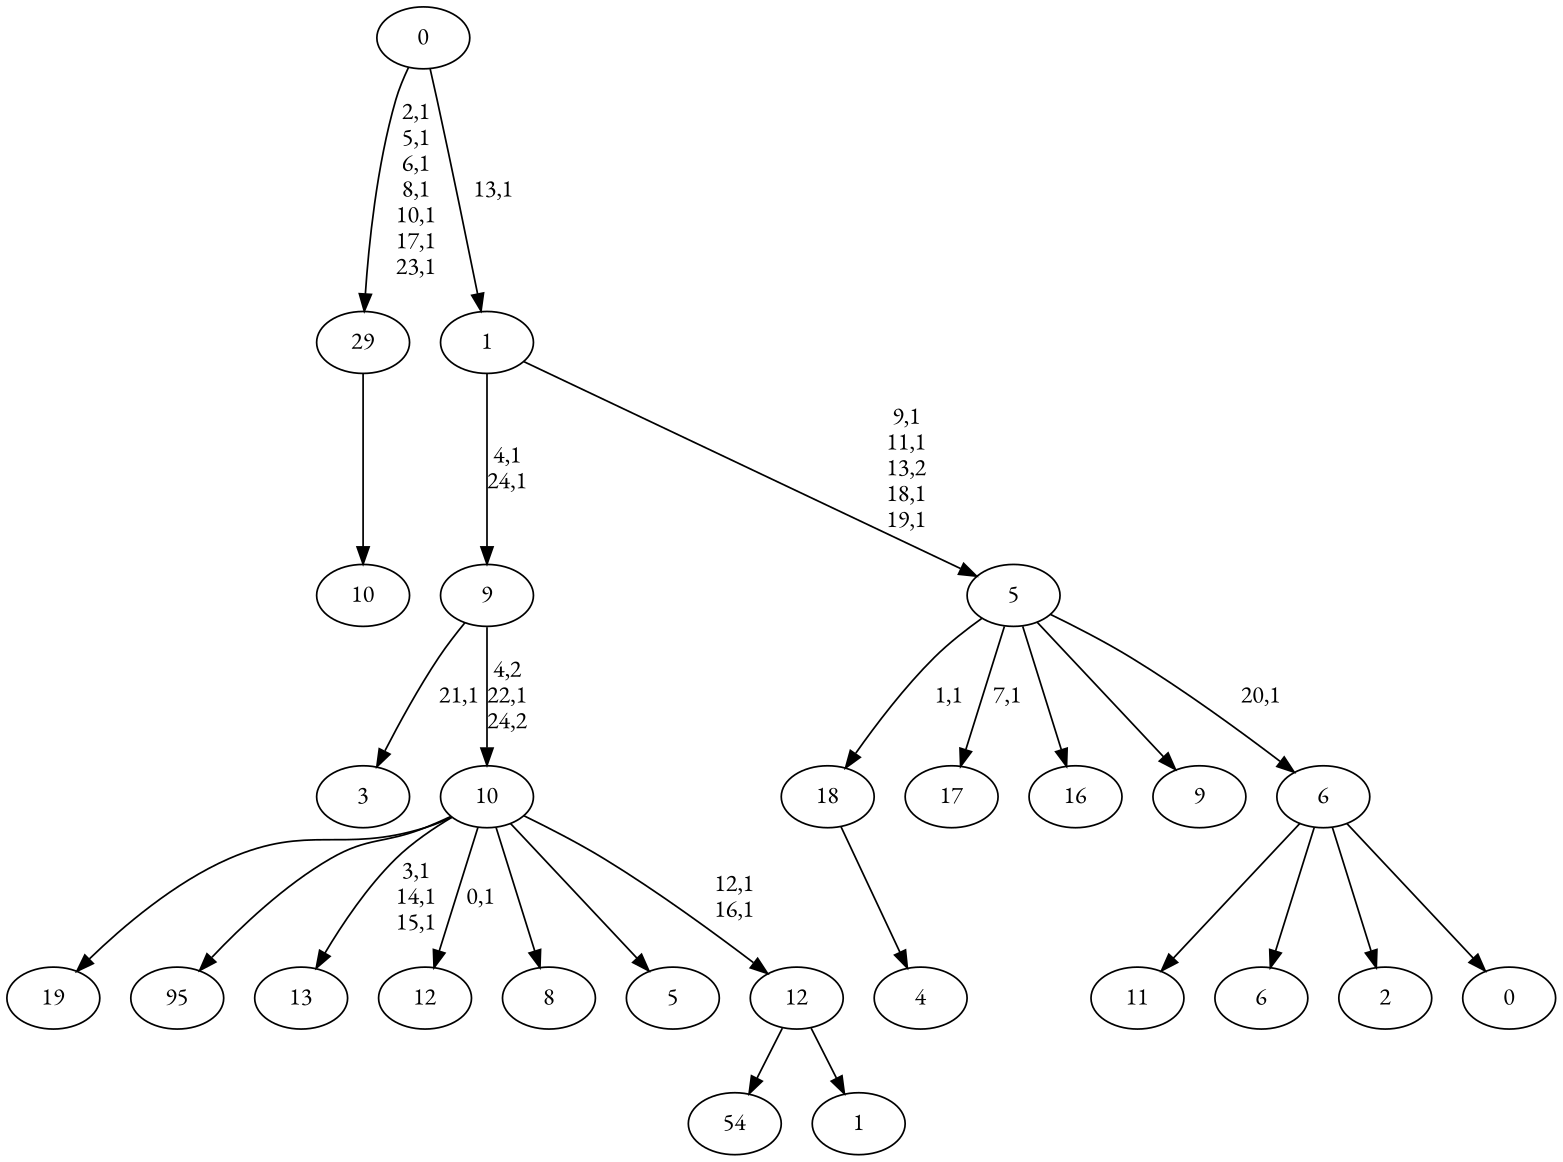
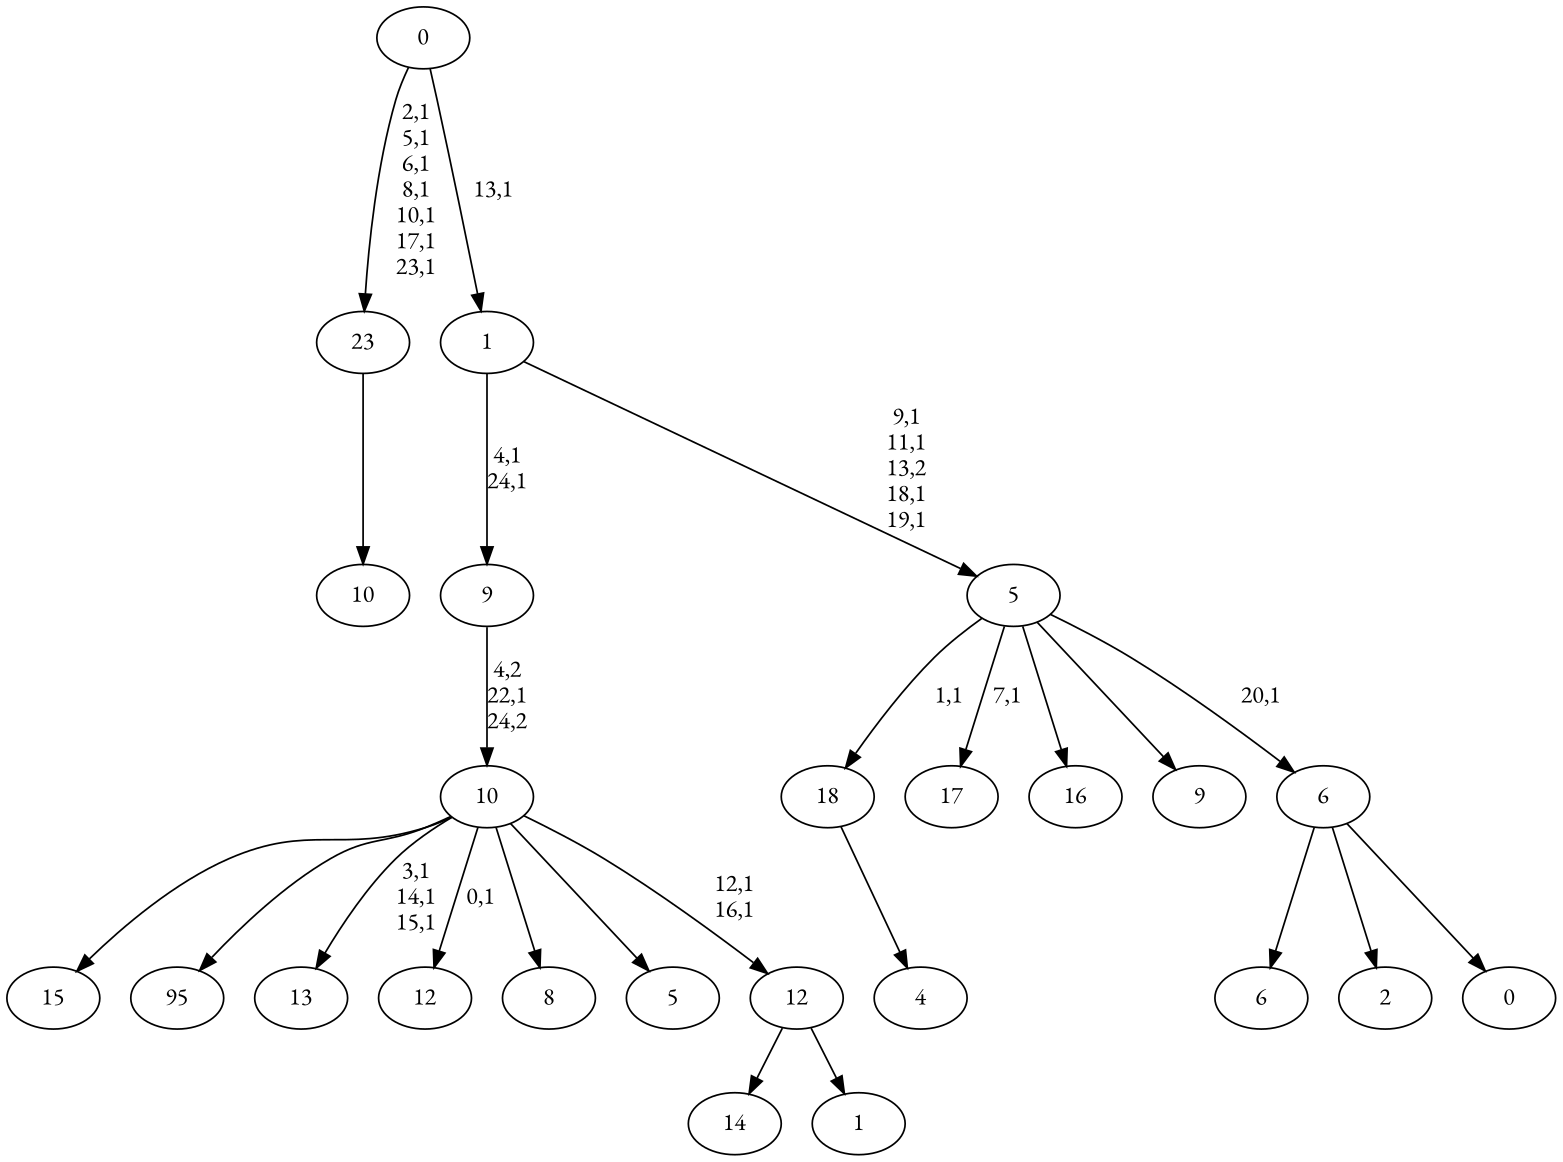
(363, 342) -> (363, 342)
(363, 797) -> none
(53, 998) -> (53, 998)
(1137, 998) -> none
(735, 1124) -> (735, 1124)
